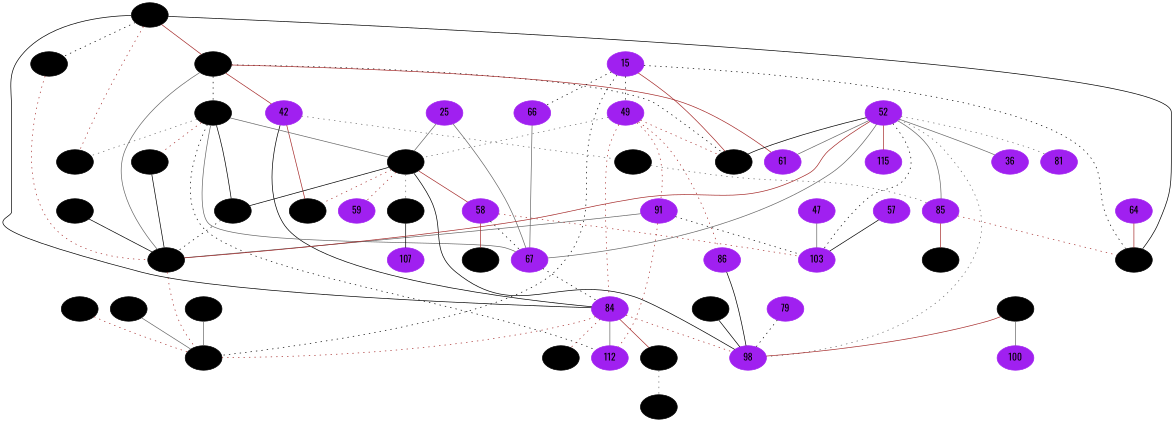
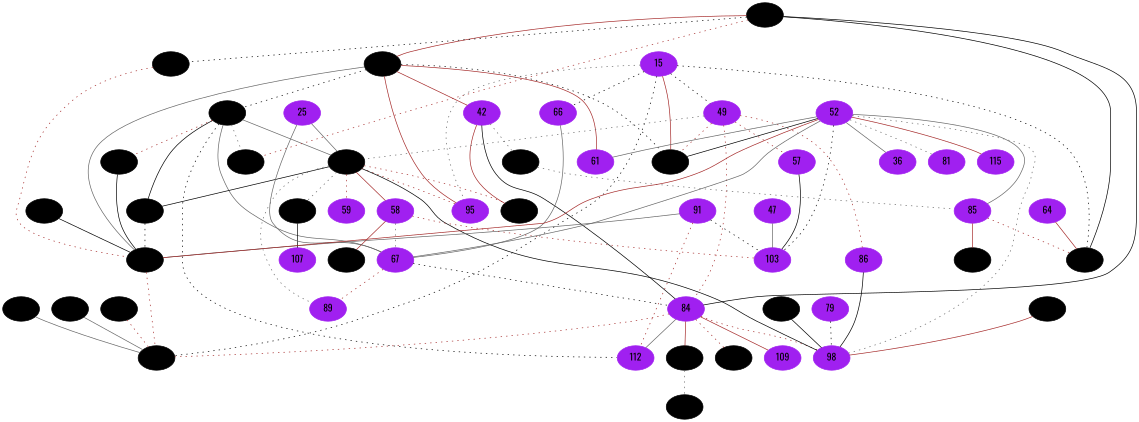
(660, 157) -> (769, 144)
none -> (470, 211)
(505, 235) -> (395, 233)
none -> (328, 309)
none -> (783, 358)
(1015, 358) -> none
